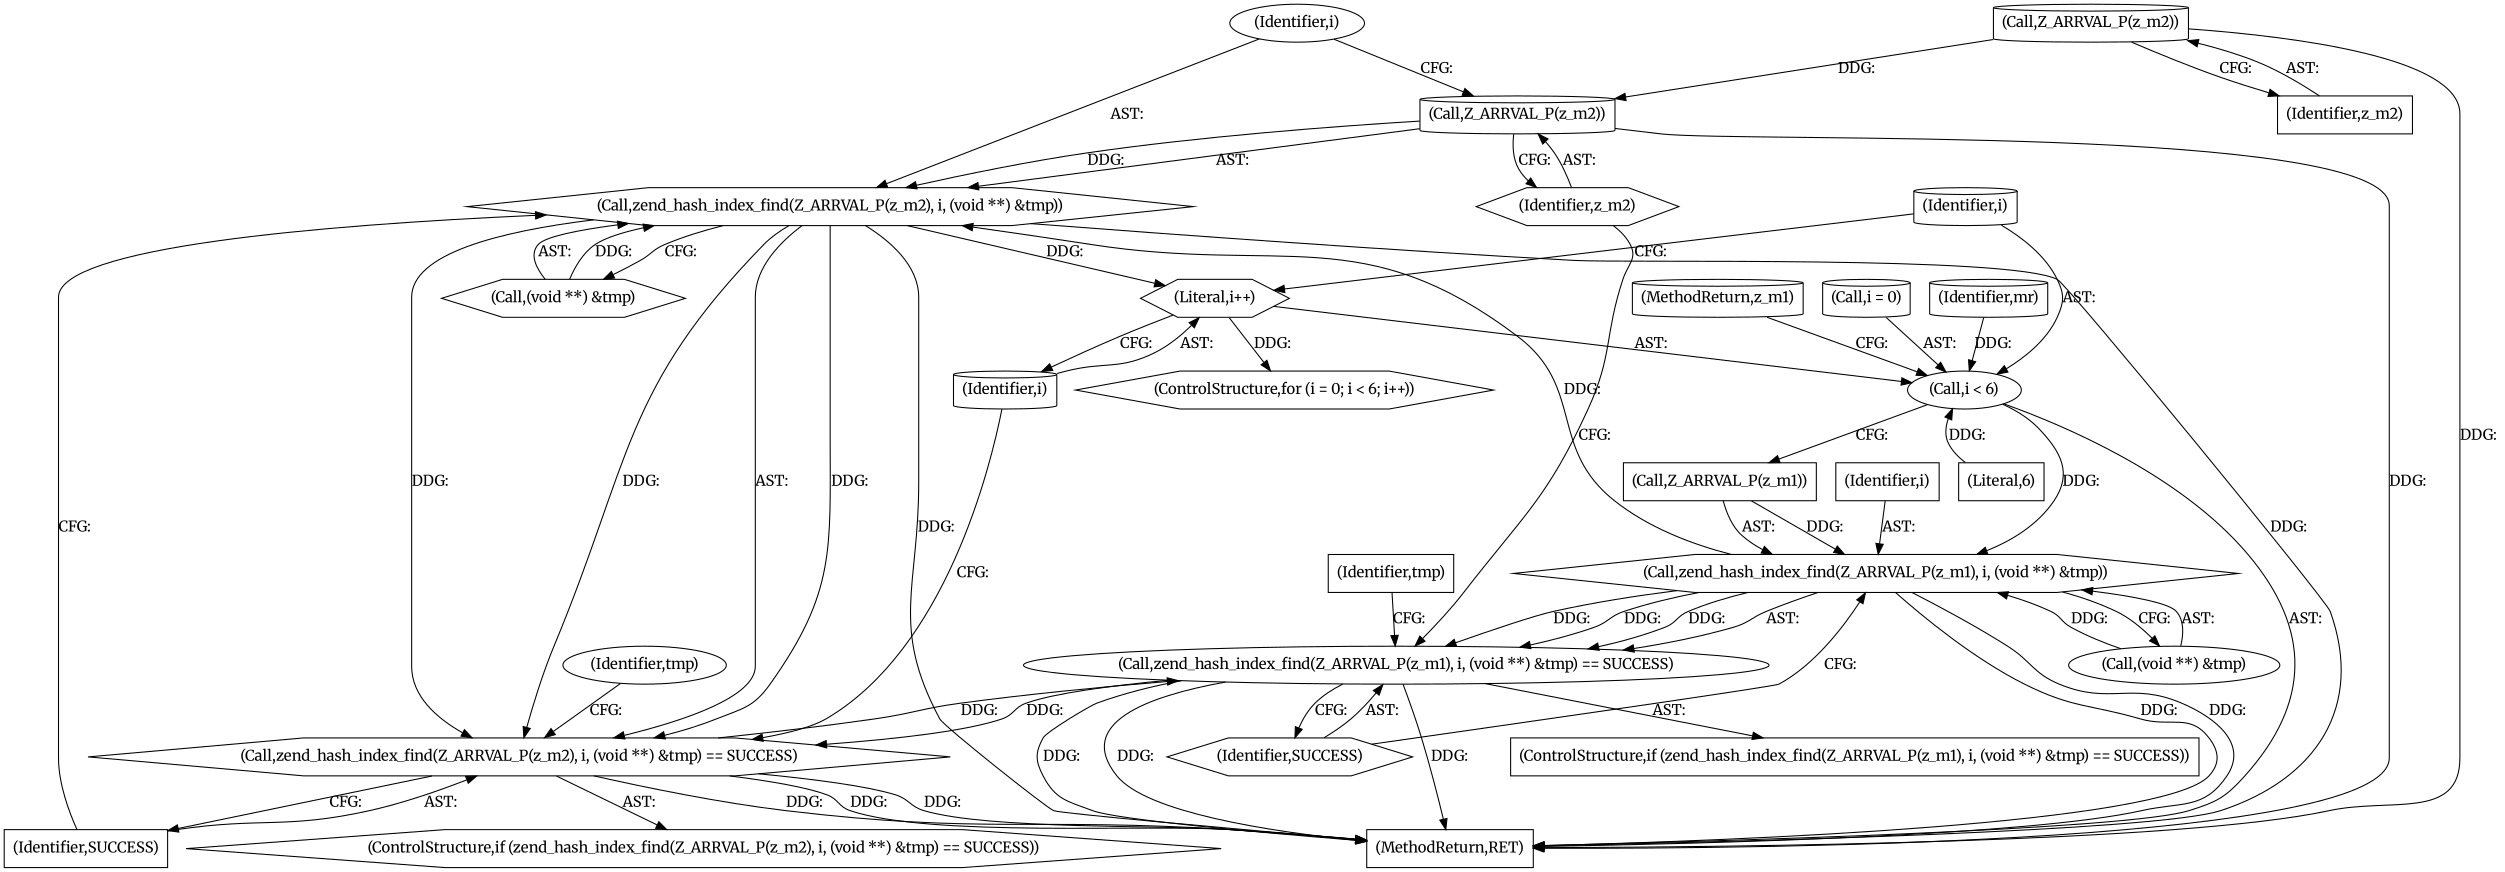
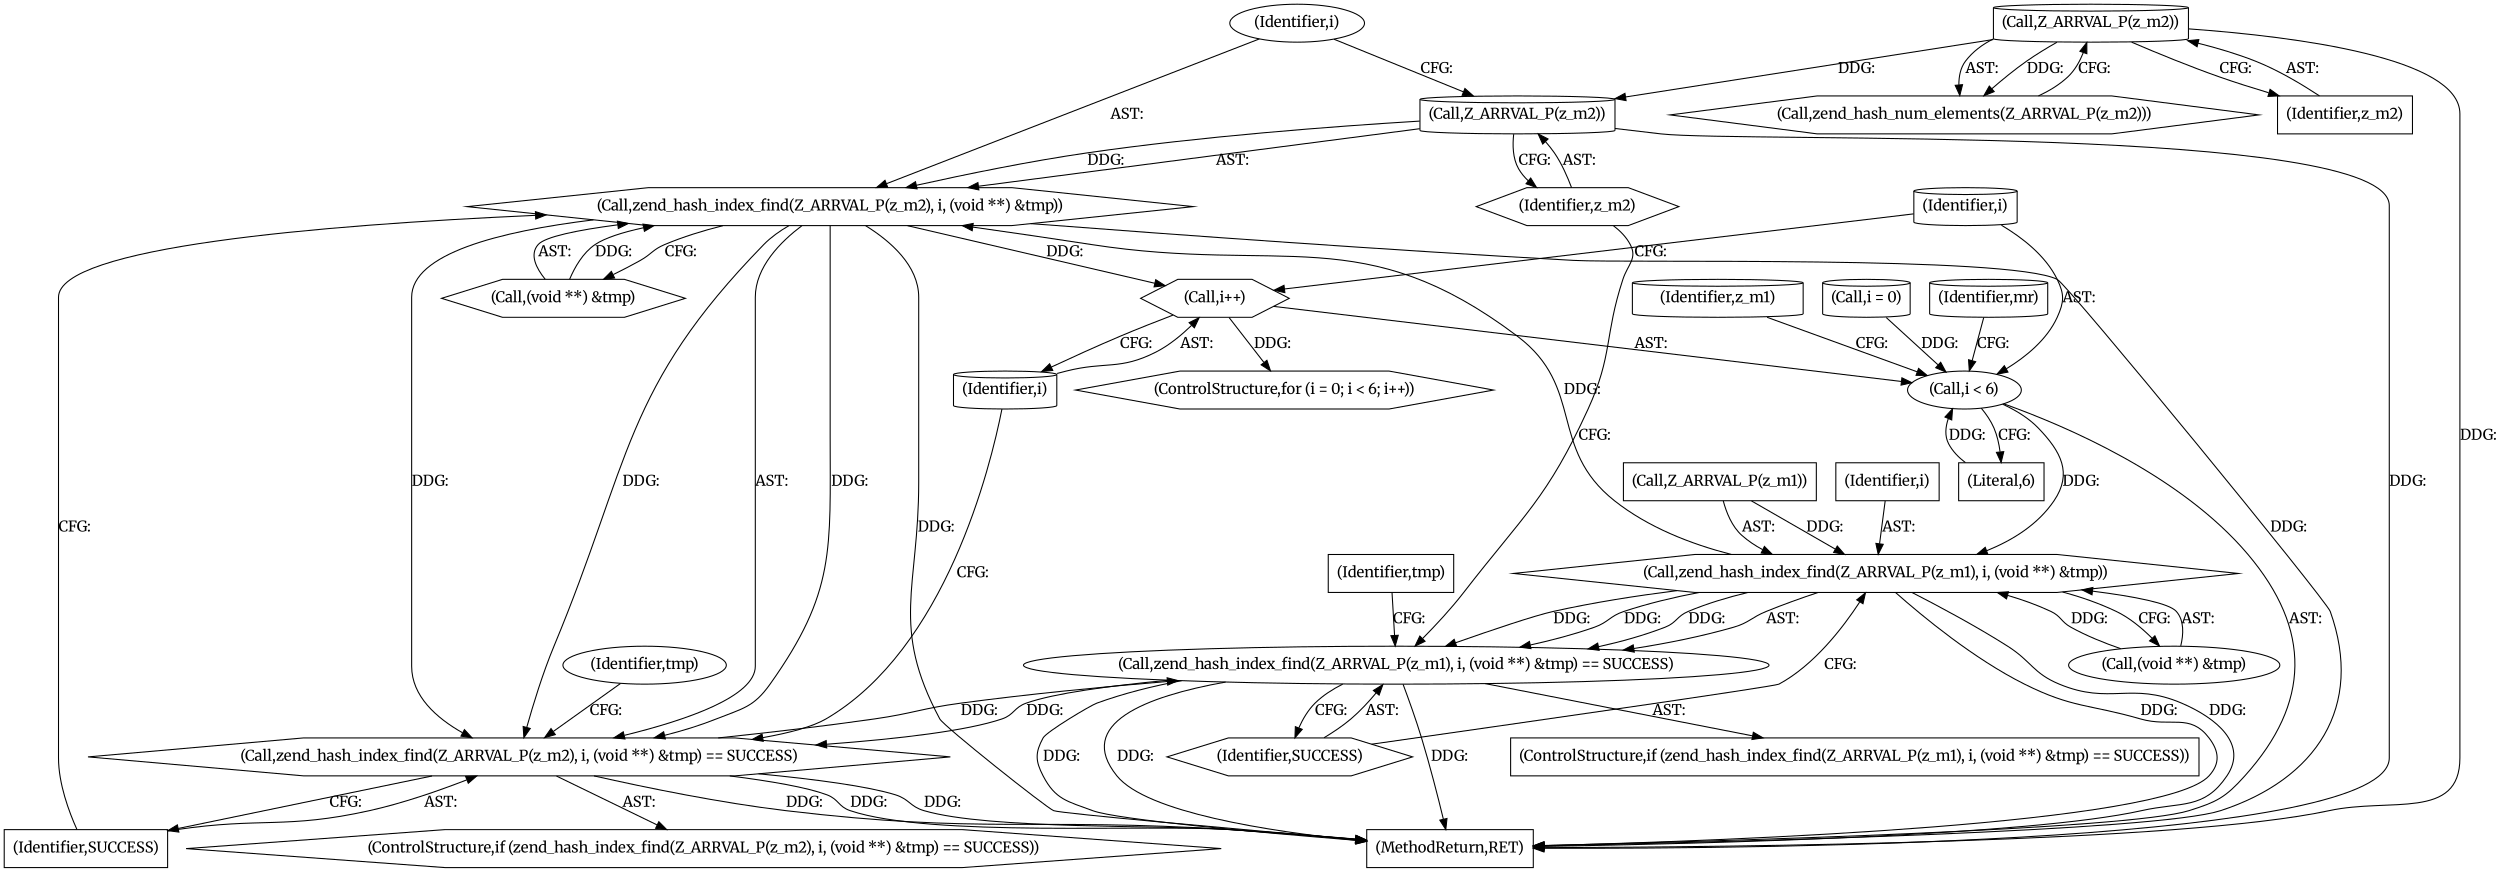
none -> (1964, 115)
(1215, 298) -> (1215, 298)
(1718, 298) -> (1718, 298)
(1942, 344) -> (1942, 344)
(1995, 344) -> (1995, 344)
(1853, 432) -> (1994, 428)
